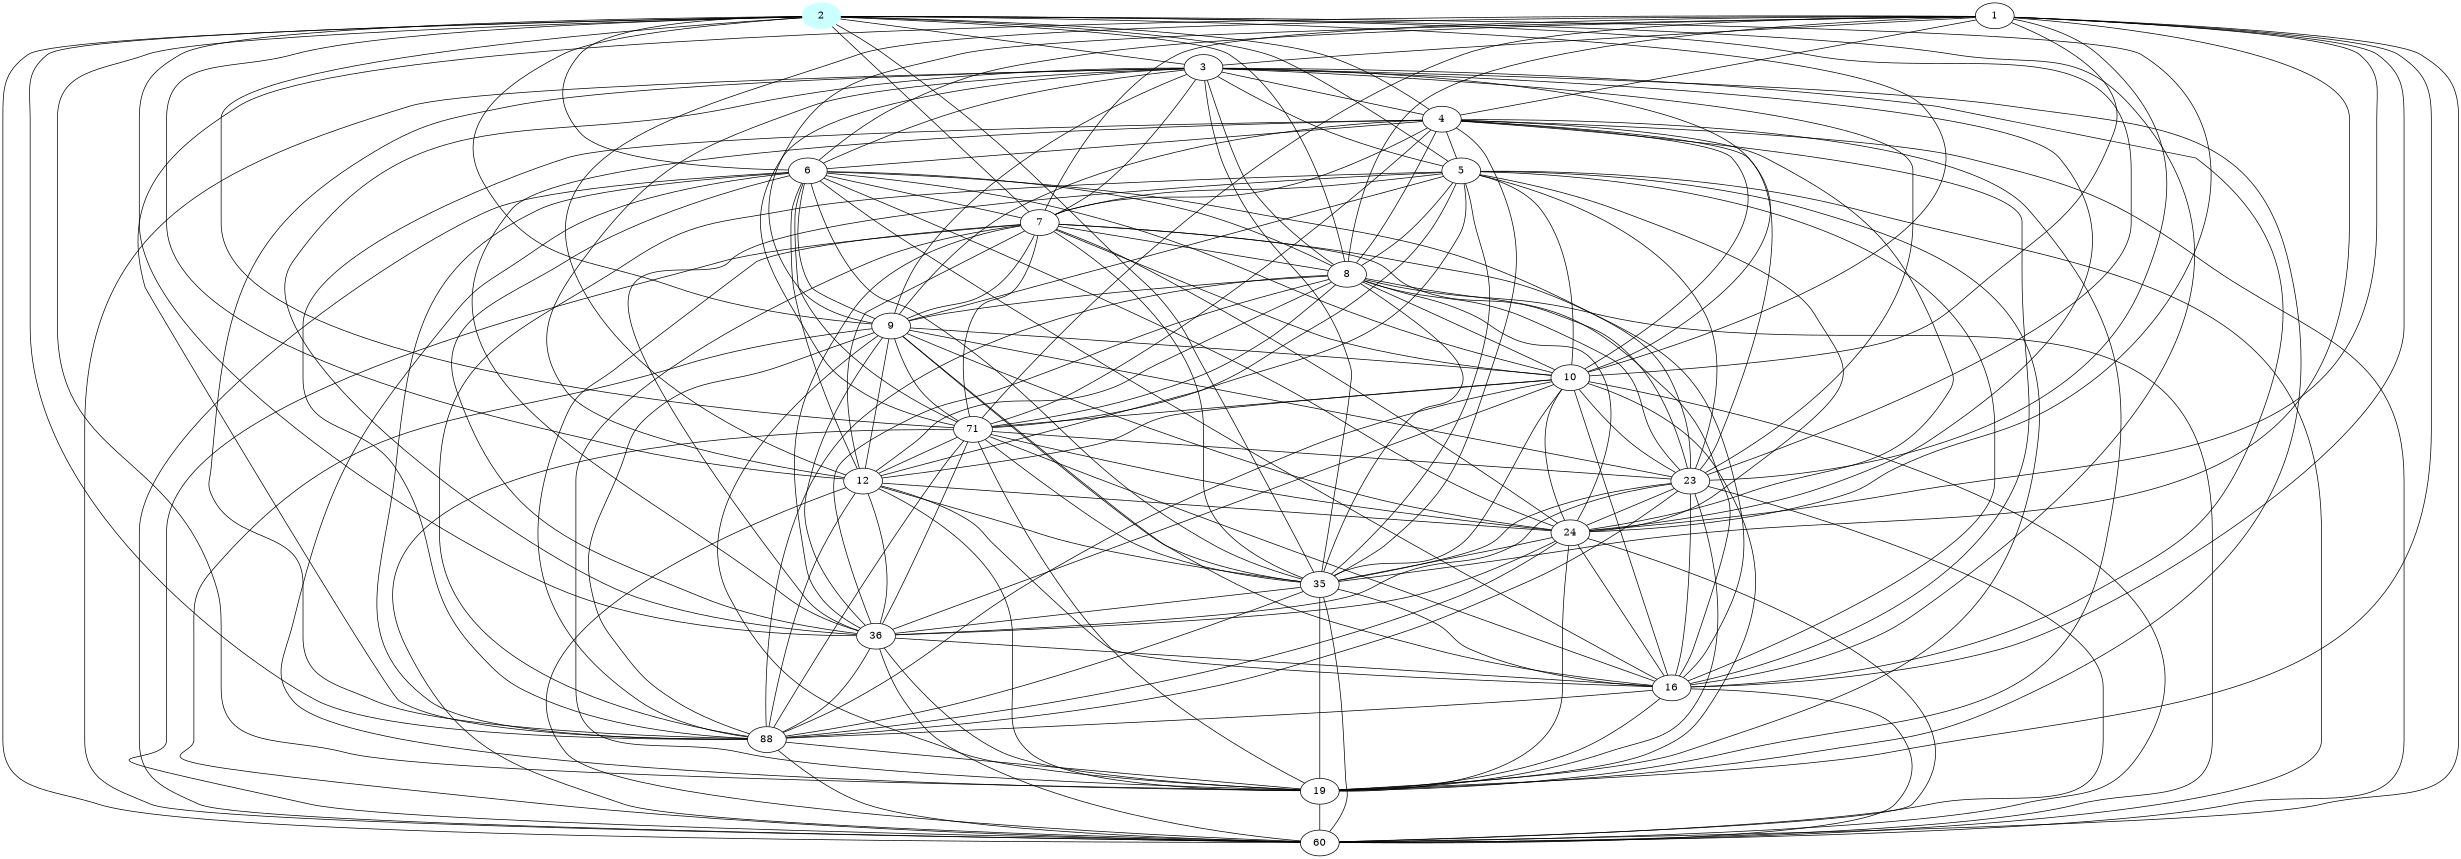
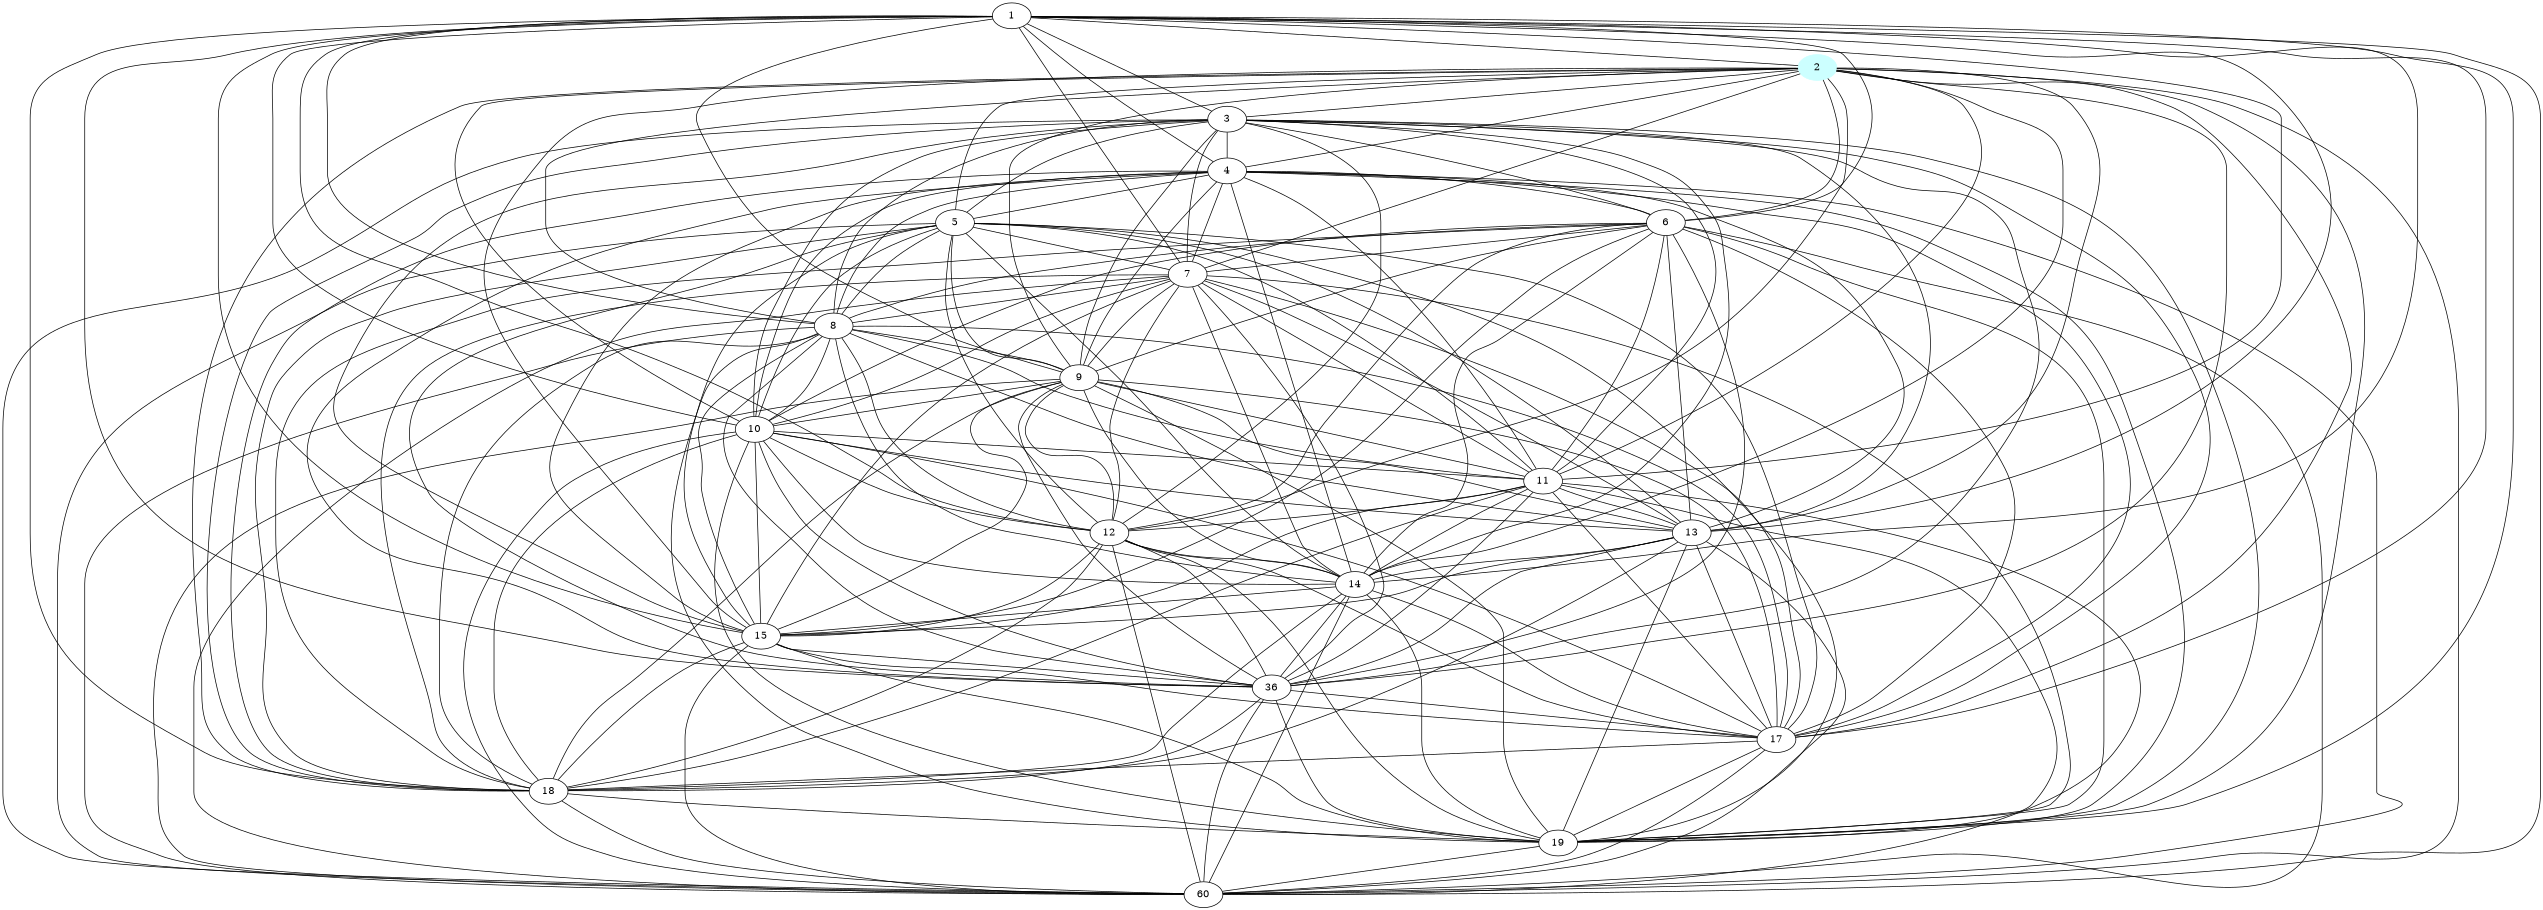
none -> (1415, 42)
none -> (96, 416)
(973, 429) -> (1543, 481)
(1690, 481) -> (1692, 533)
(1570, 533) -> (1355, 584)
(1320, 584) -> (761, 636)
(1672, 688) -> (1776, 740)
(767, 740) -> (549, 791)
none -> (906, 770)
